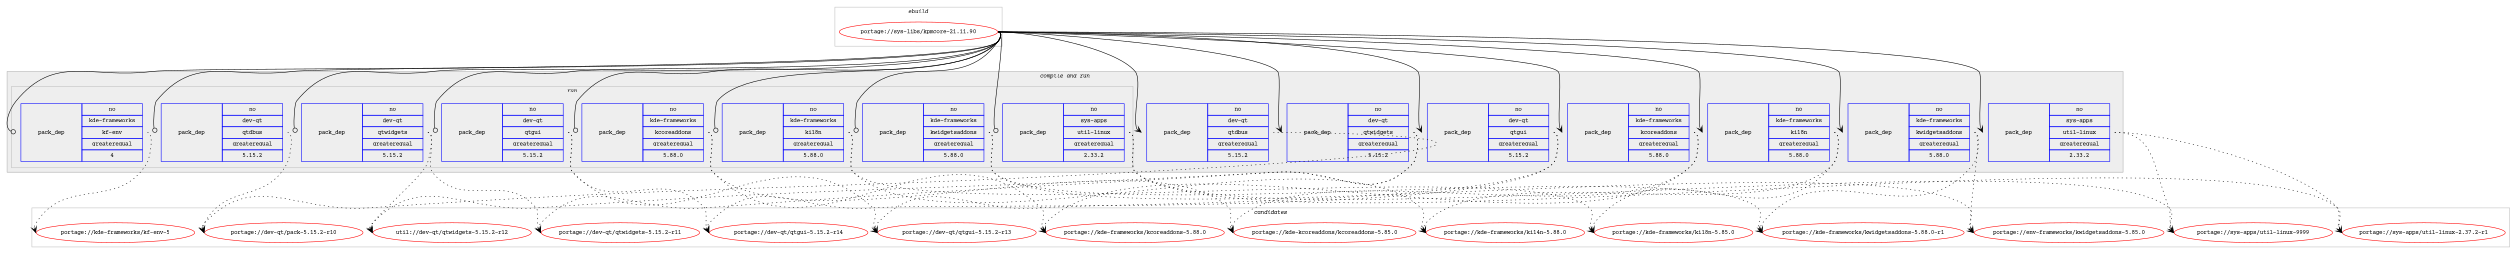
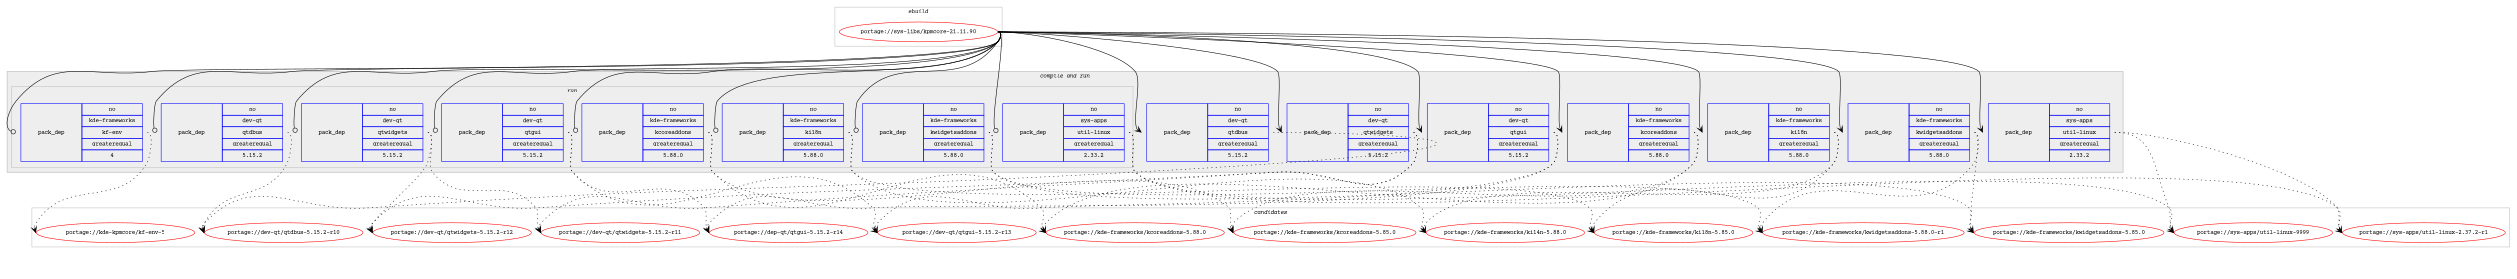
(116, 233) -> (116, 233)
(284, 233) -> (284, 233)
(452, 233) -> (452, 233)
(789, 233) -> (789, 233)
(1325, 233) -> (1325, 233)
(2069, 233) -> (2069, 233)
